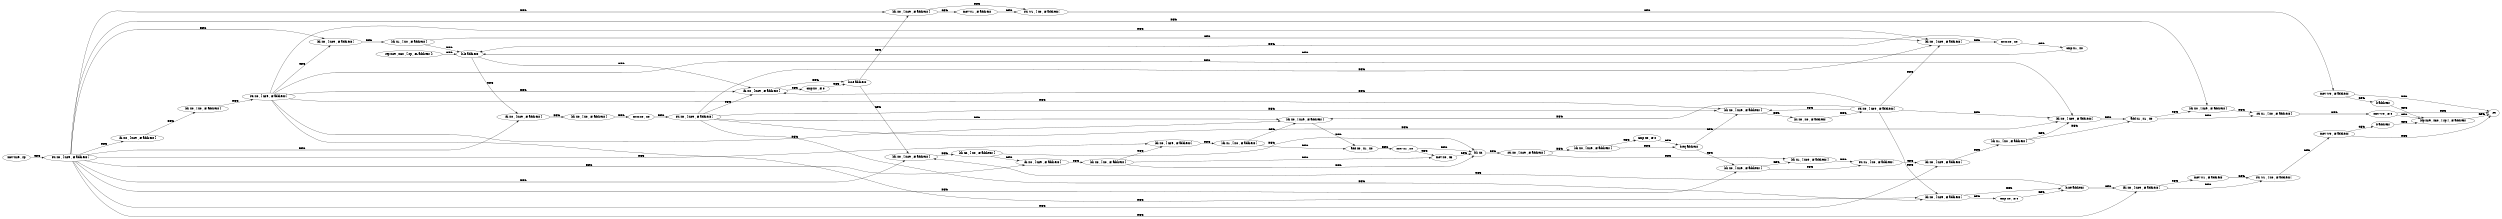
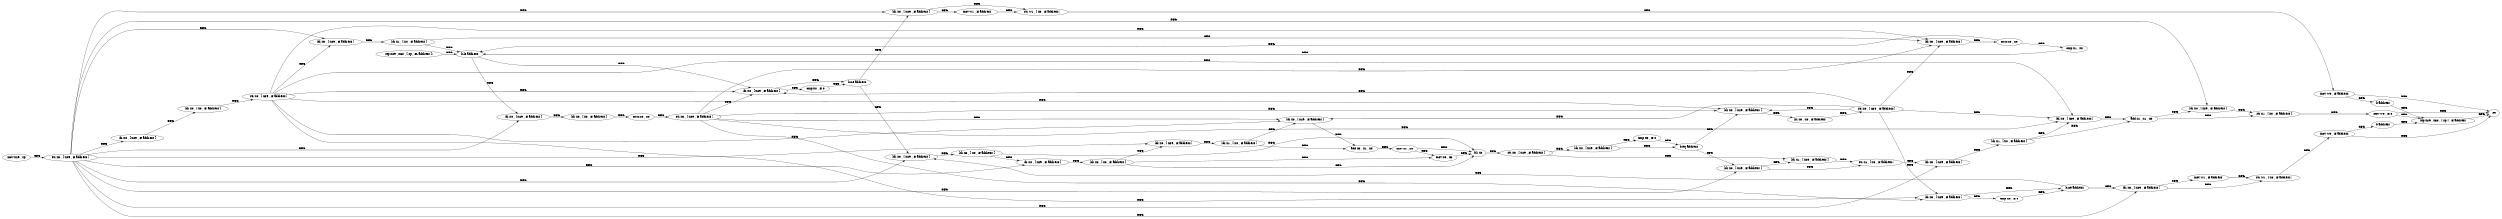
(1338, 166) -> (1338, 166)
